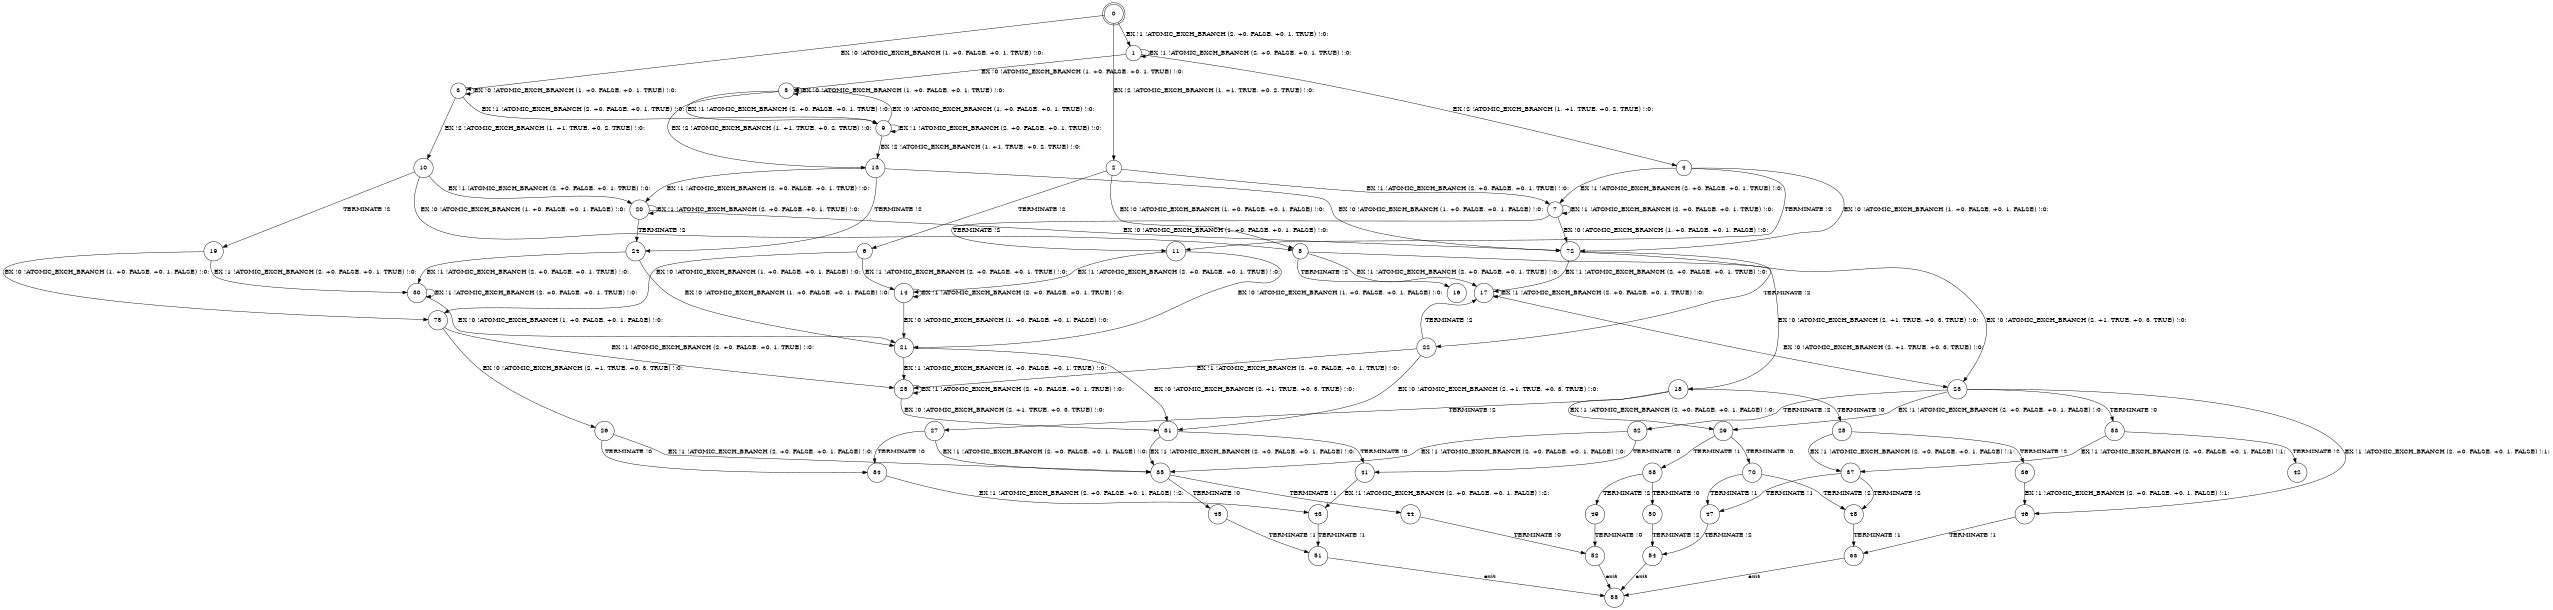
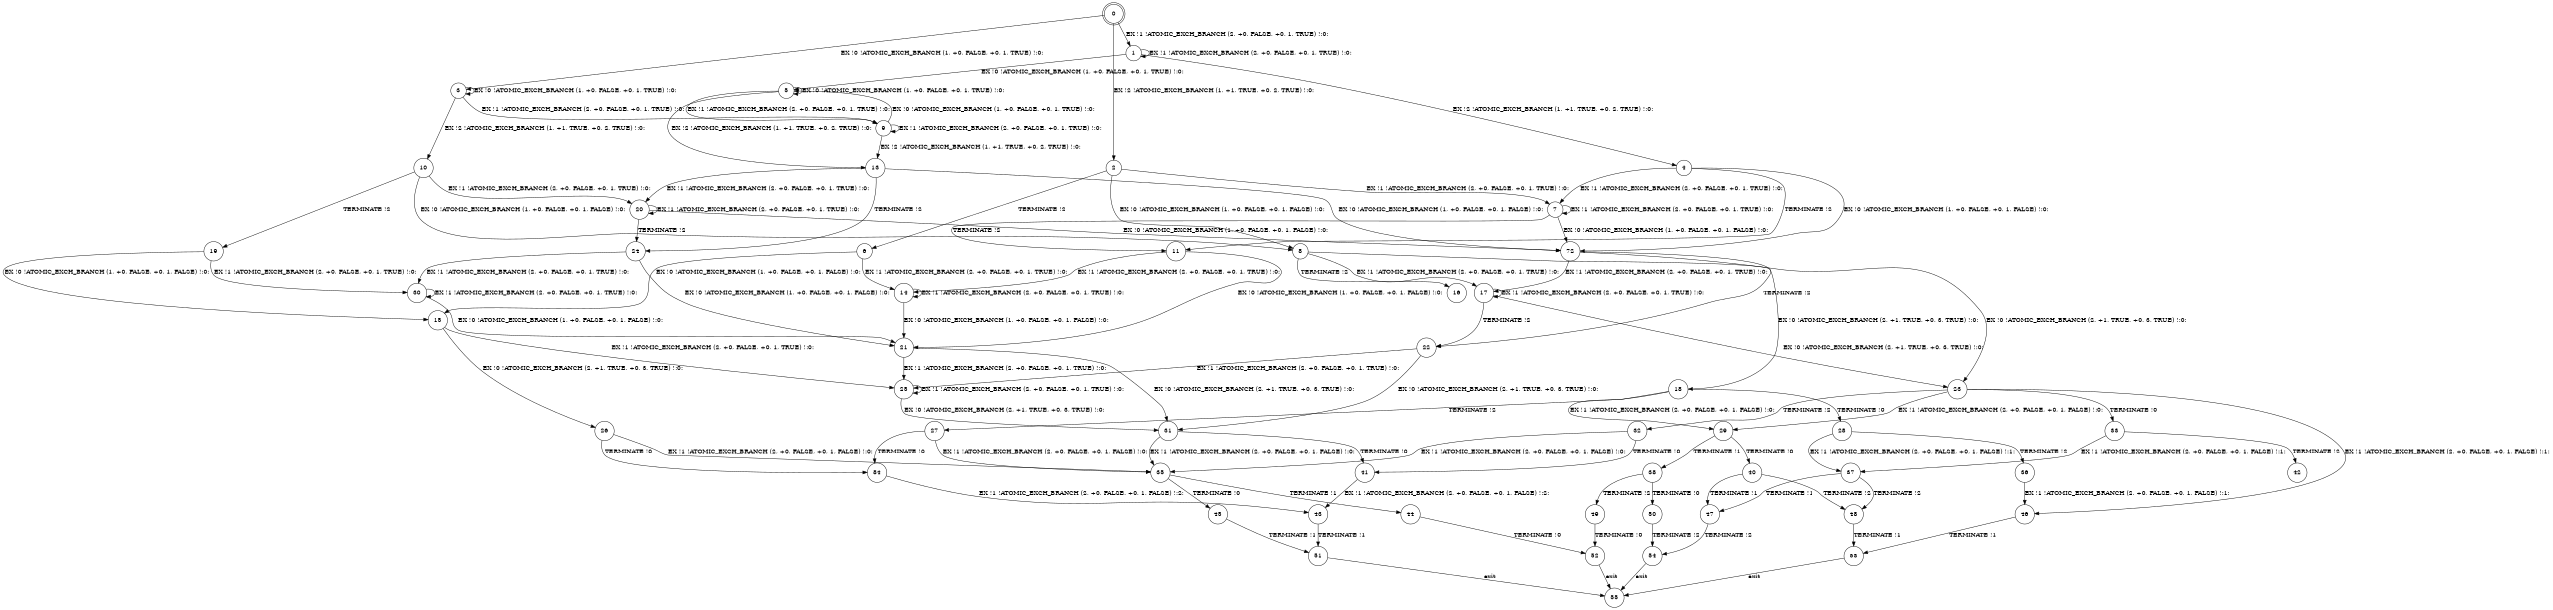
(1434, 304) -> (1471, 333)
(438, 320) -> (438, 320)
(1752, 473) -> (1752, 473)
